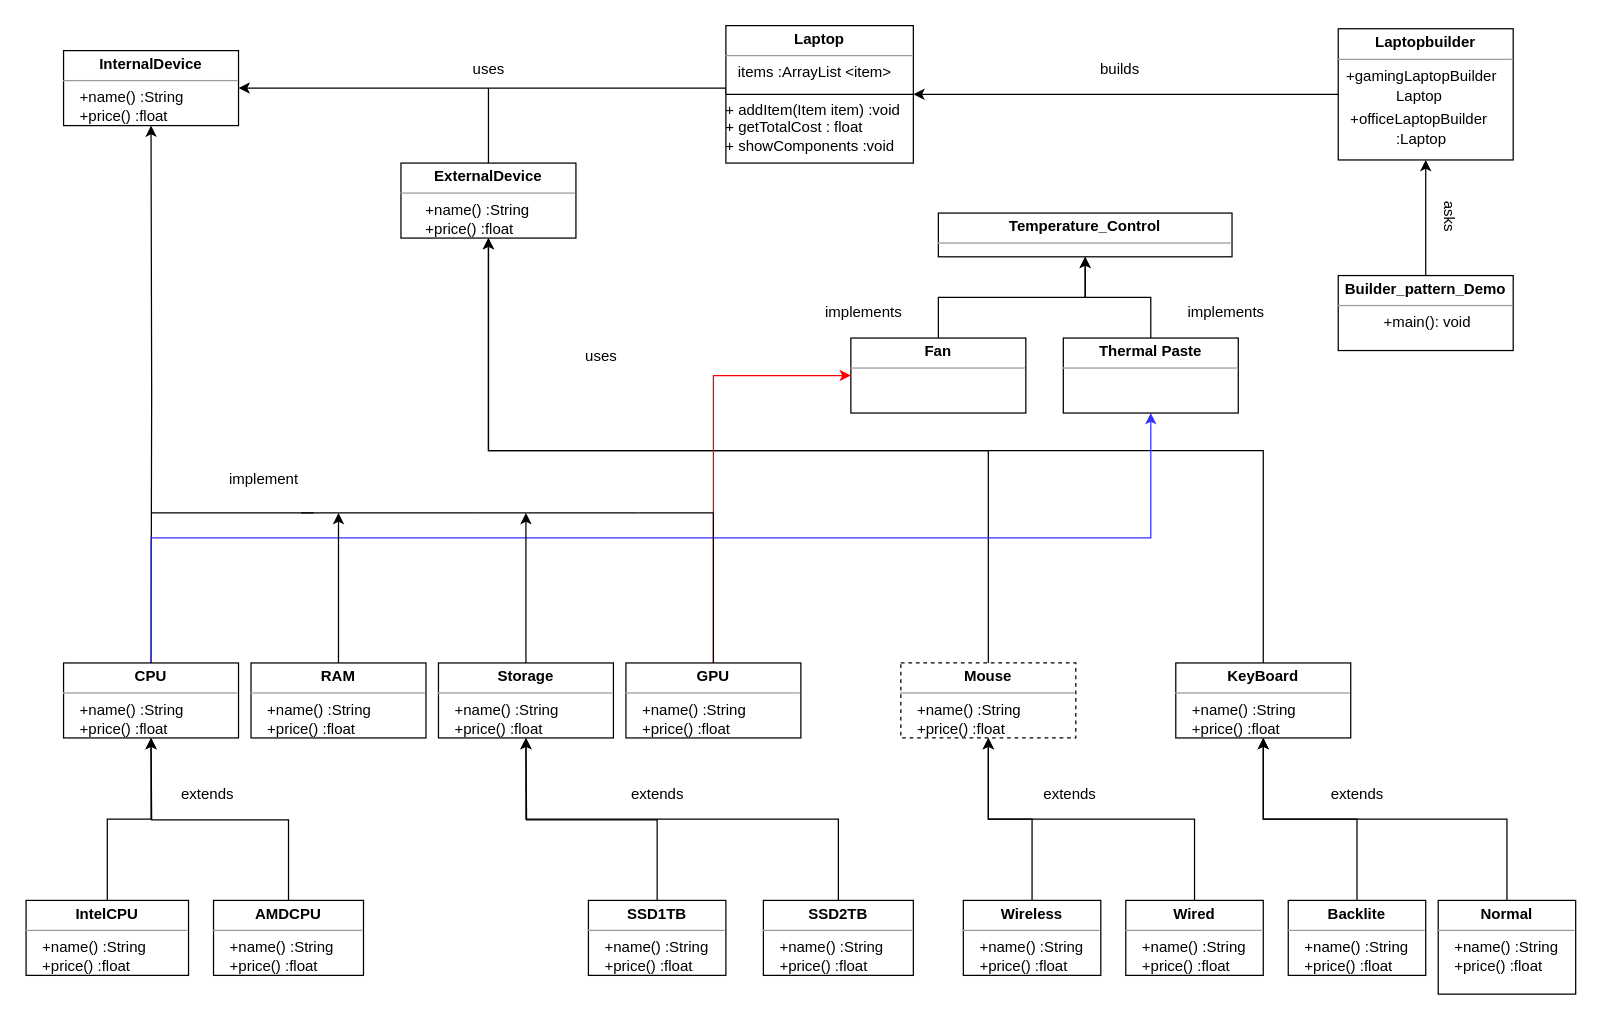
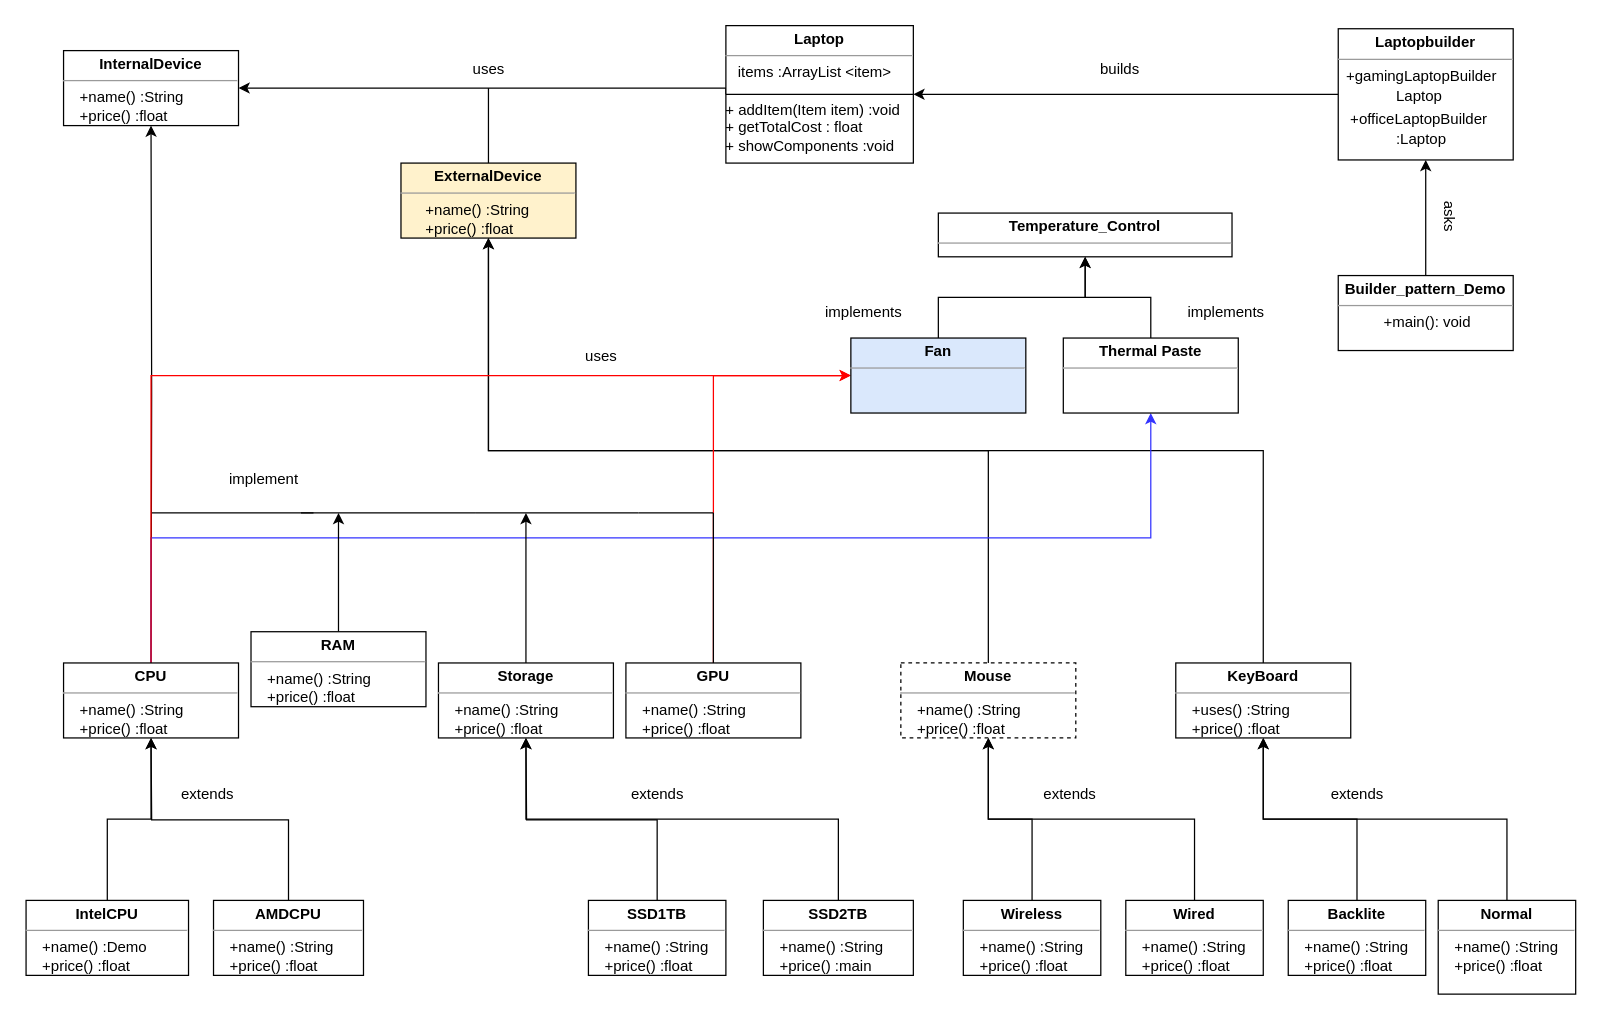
(488, 201) -> (488, 201)
none -> (431, 376)
(938, 376) -> (938, 376)
(1233, 690) -> (1233, 690)
(338, 701) -> (338, 669)
(83, 928) -> (81, 928)
(820, 928) -> (820, 928)
